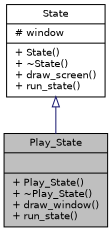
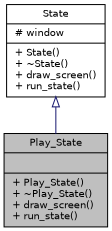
(56, 205) -> (53, 205)
